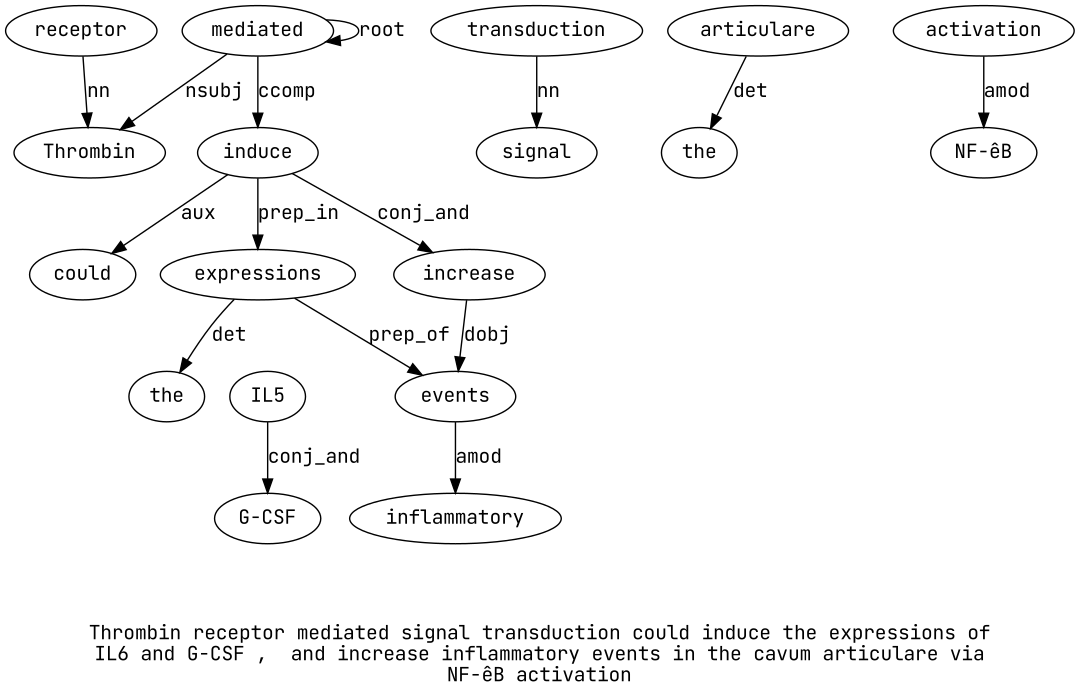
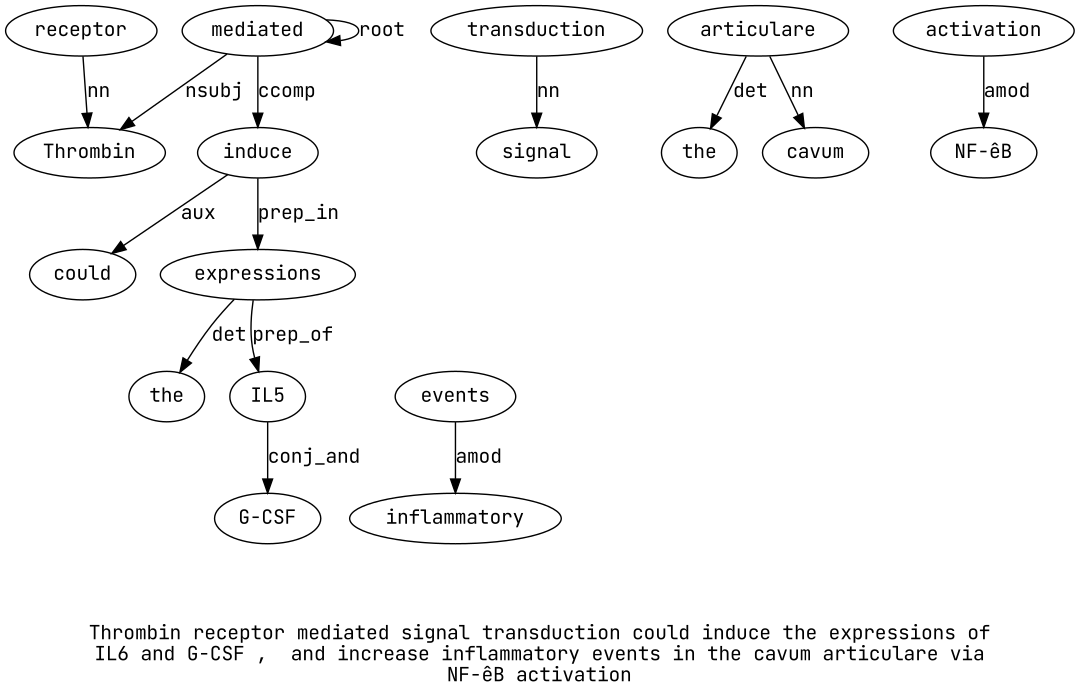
none -> (816, 153)
(469, 275) -> none
(352, 333) -> (251, 329)
